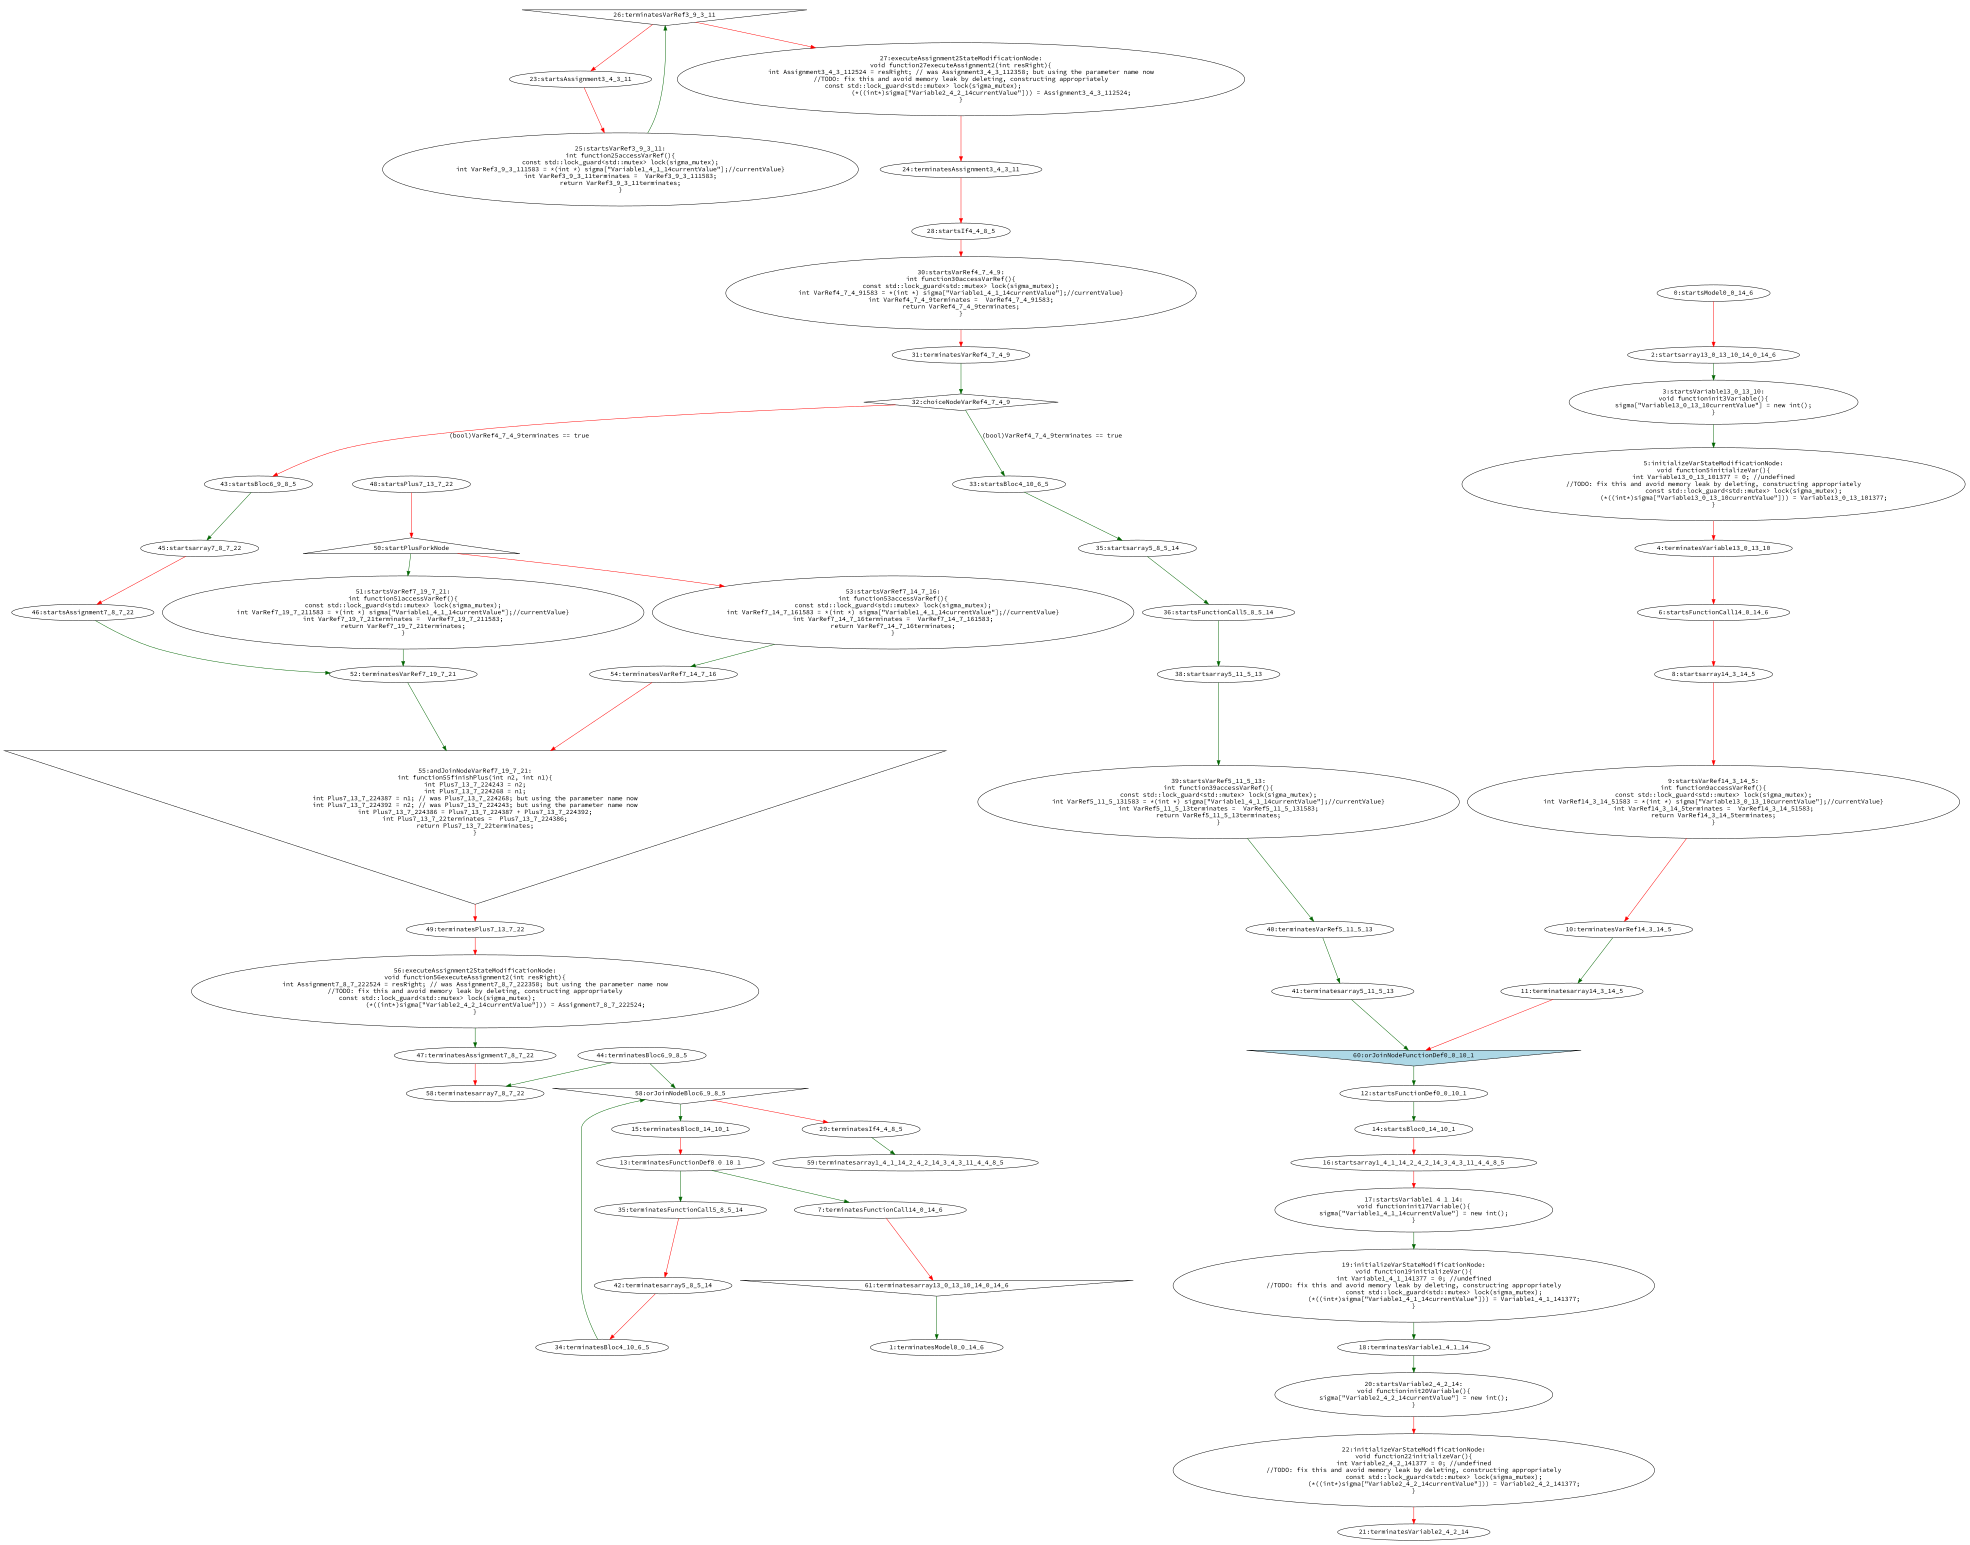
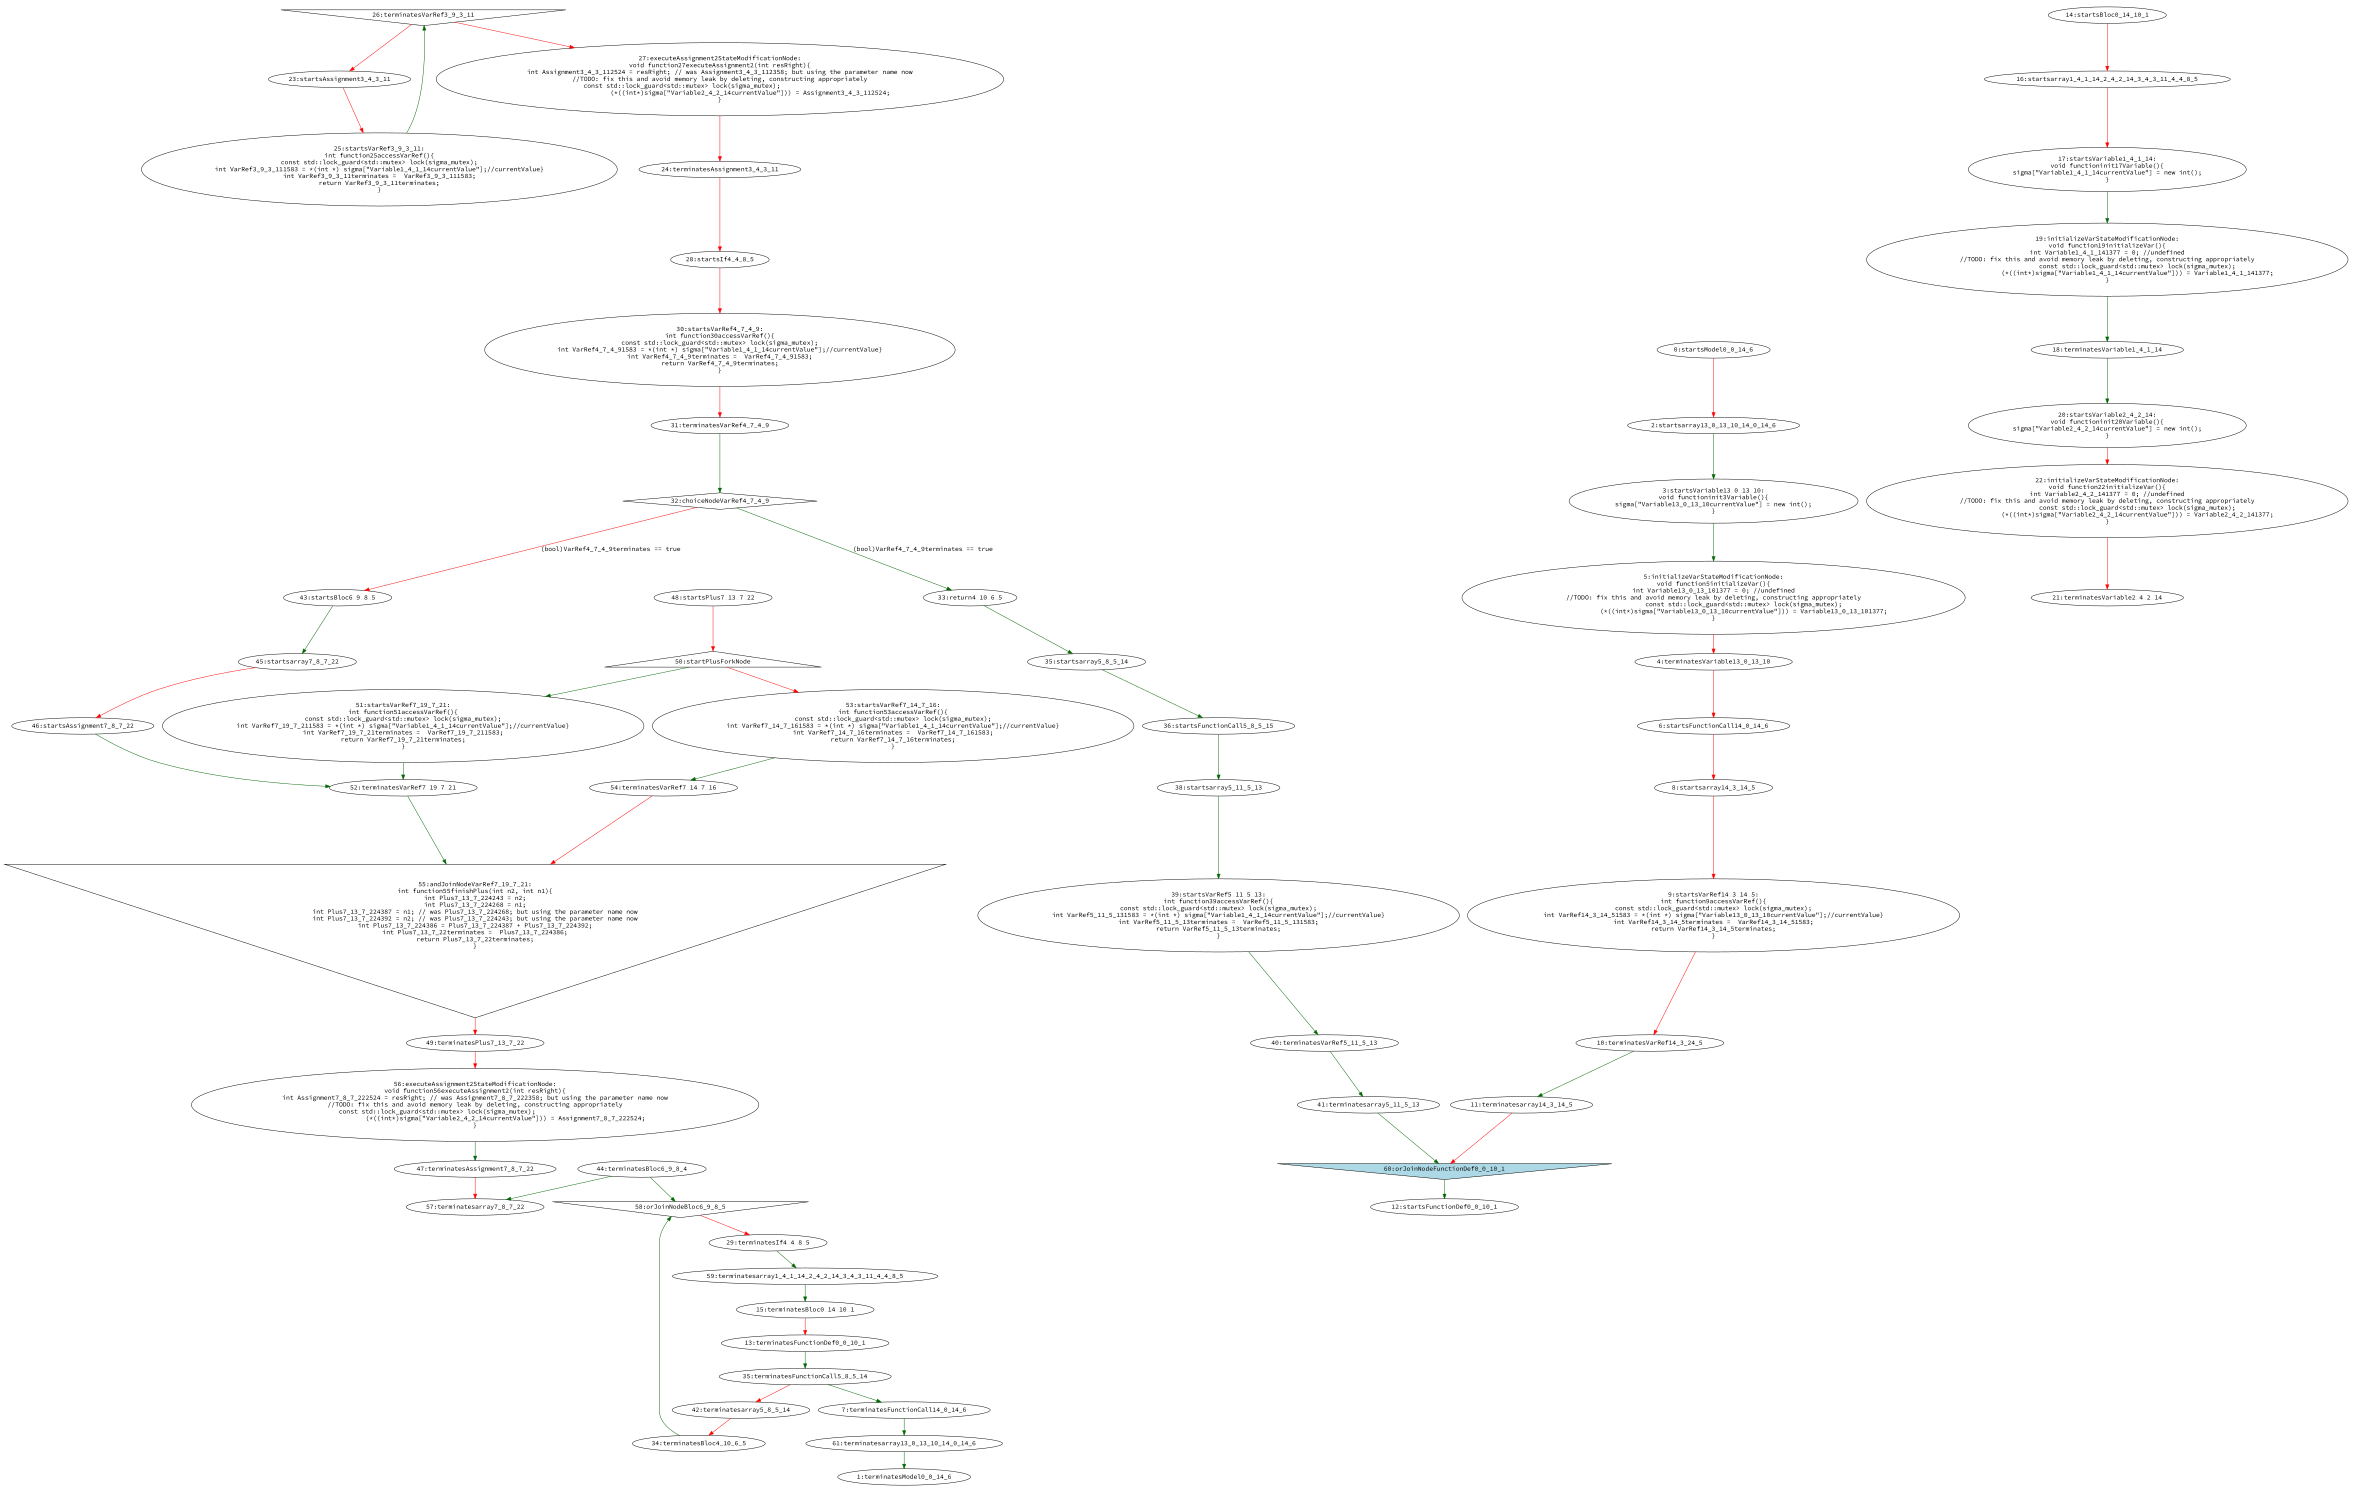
(1009, 484) -> (970, 598)
(1219, 612) -> (1219, 726)
(1619, 930) -> (1650, 1043)
(642, 1055) -> (642, 1169)
(475, 1094) -> (475, 1207)
(1414, 1109) -> none
(680, 1110) -> (805, 1291)
(778, 1186) -> (852, 1393)
(908, 1247) -> (904, 1425)
(937, 1286) -> (904, 1444)
